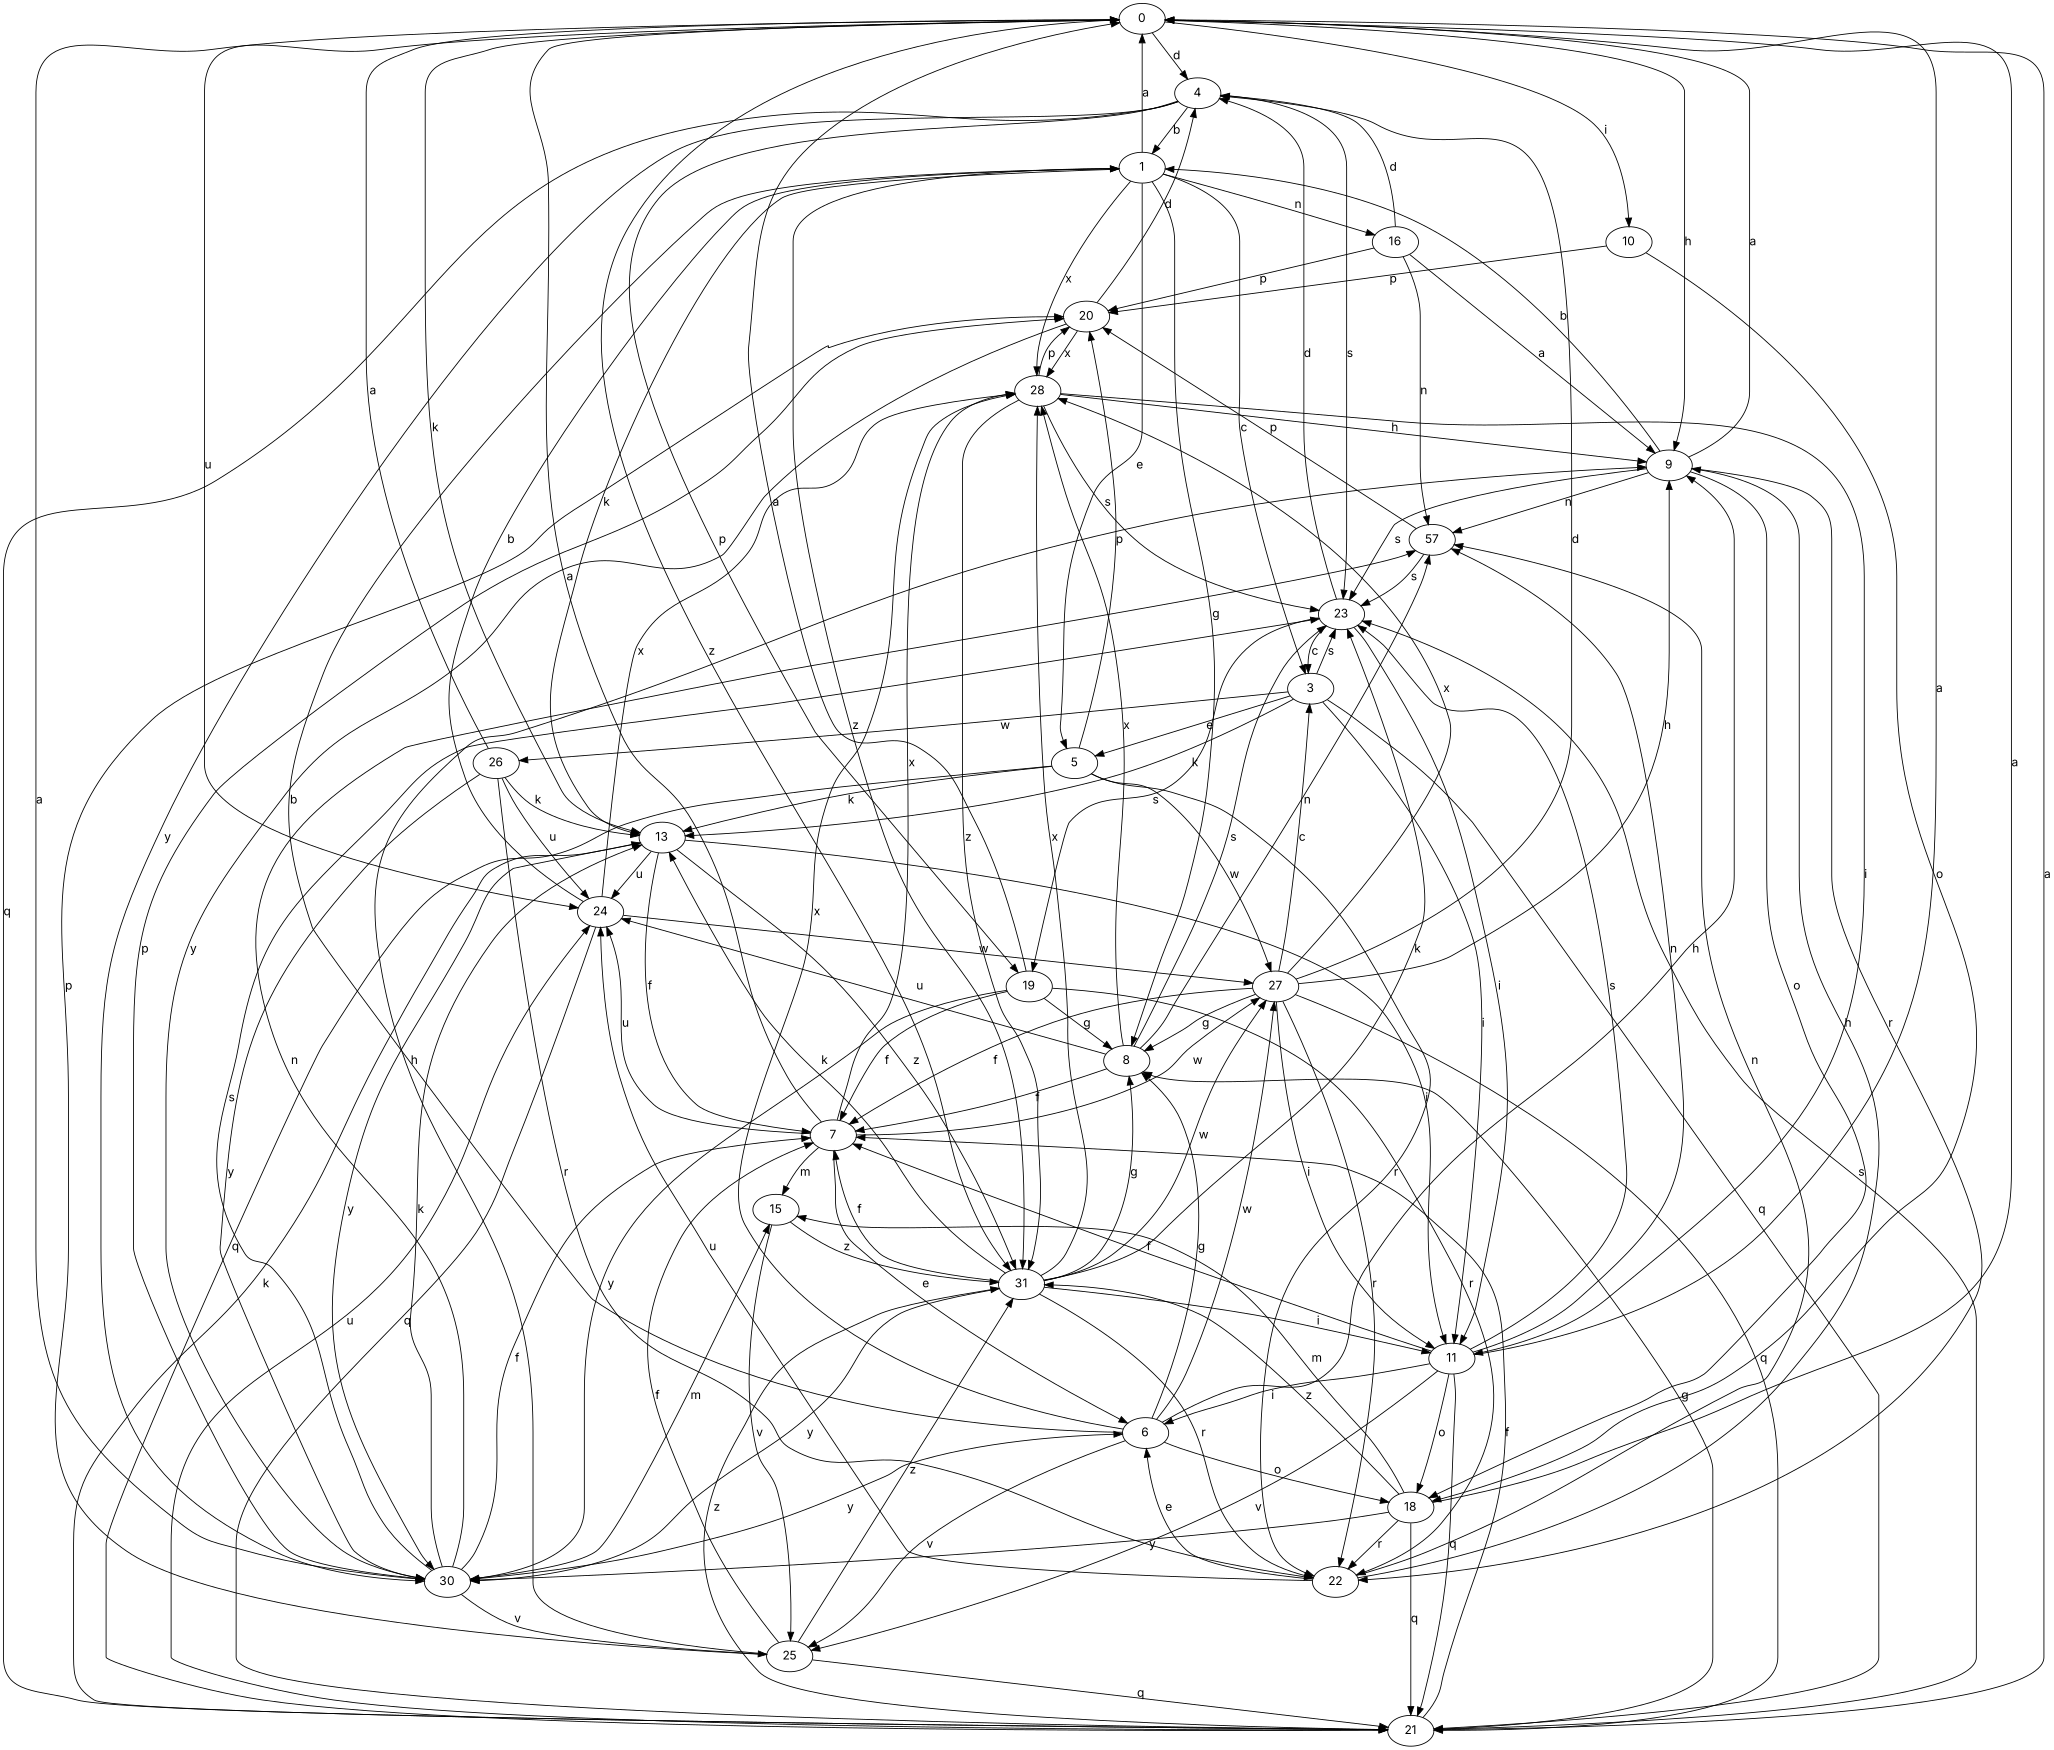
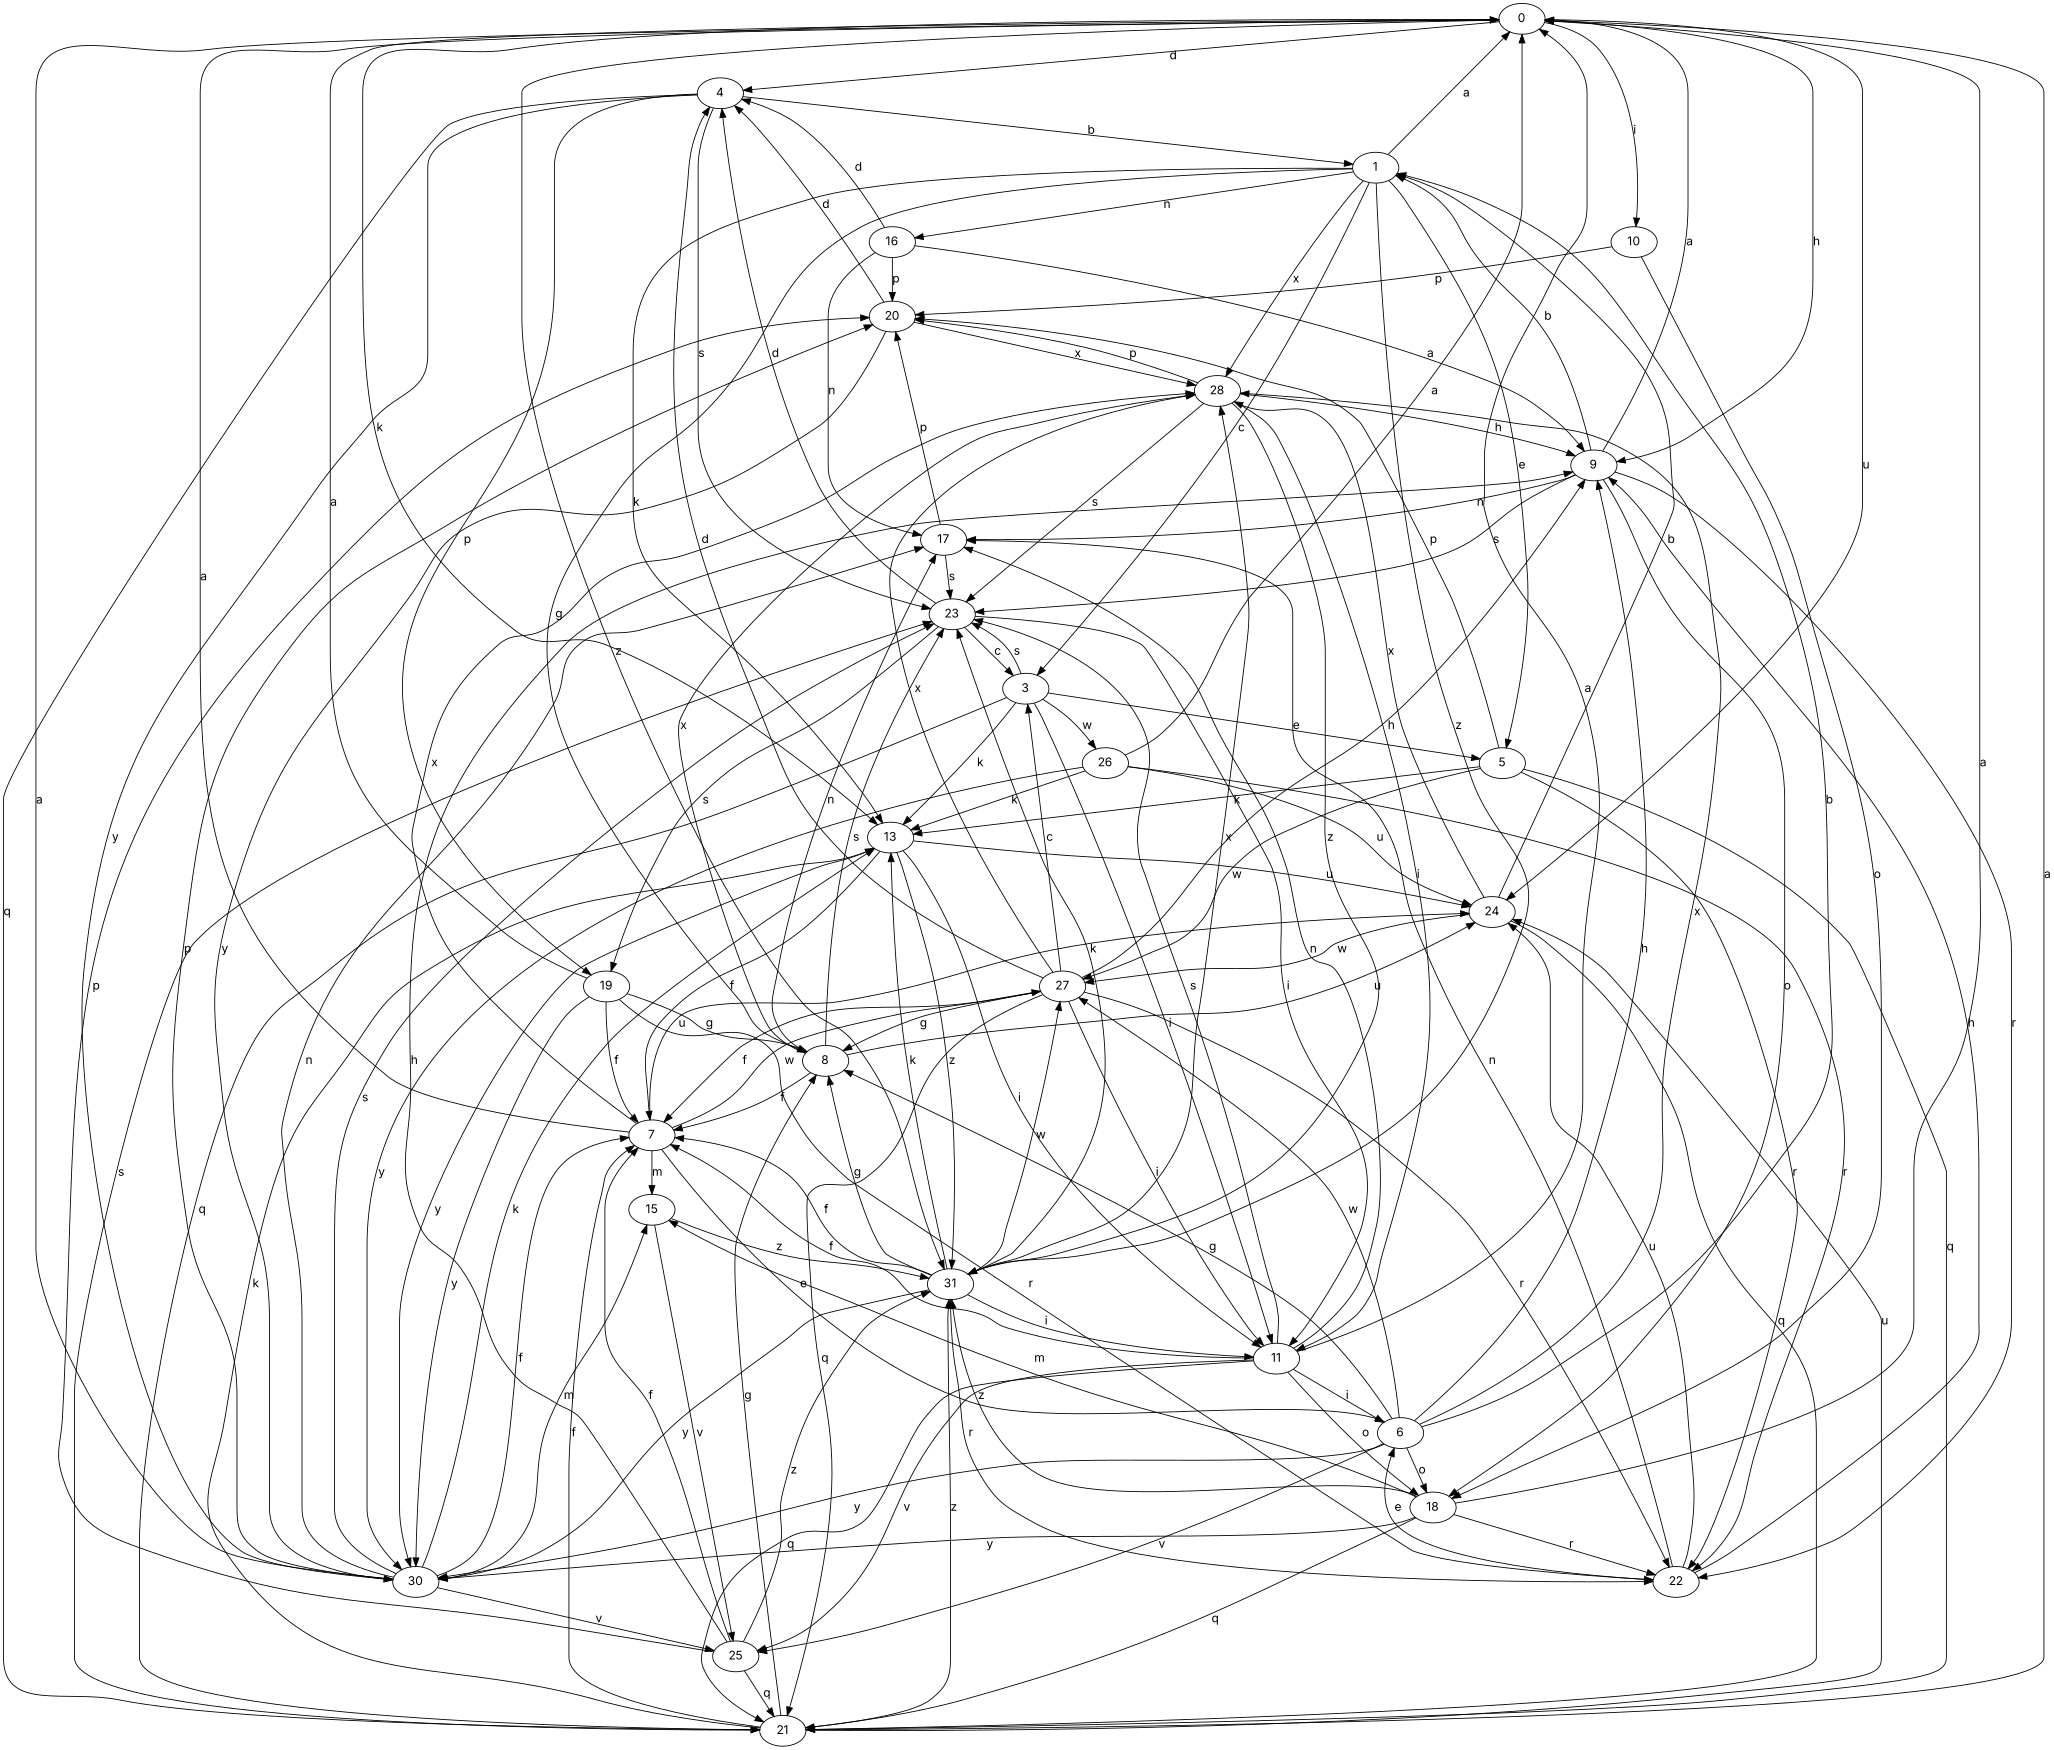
(1432, 540) -> (944, 540)
(795, 1513) -> (935, 1477)
